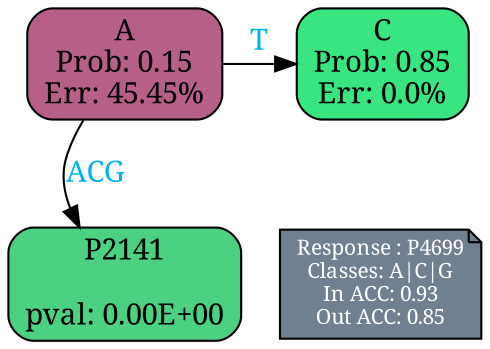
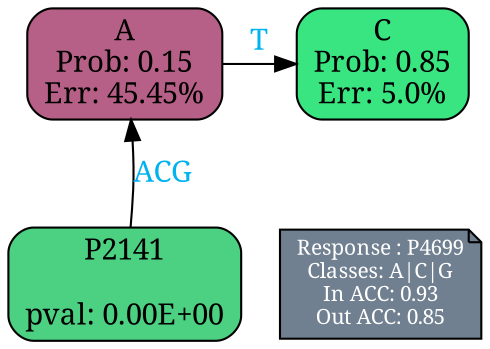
(383, 64) -> (383, 64)
(65, 163) -> (133, 184)
